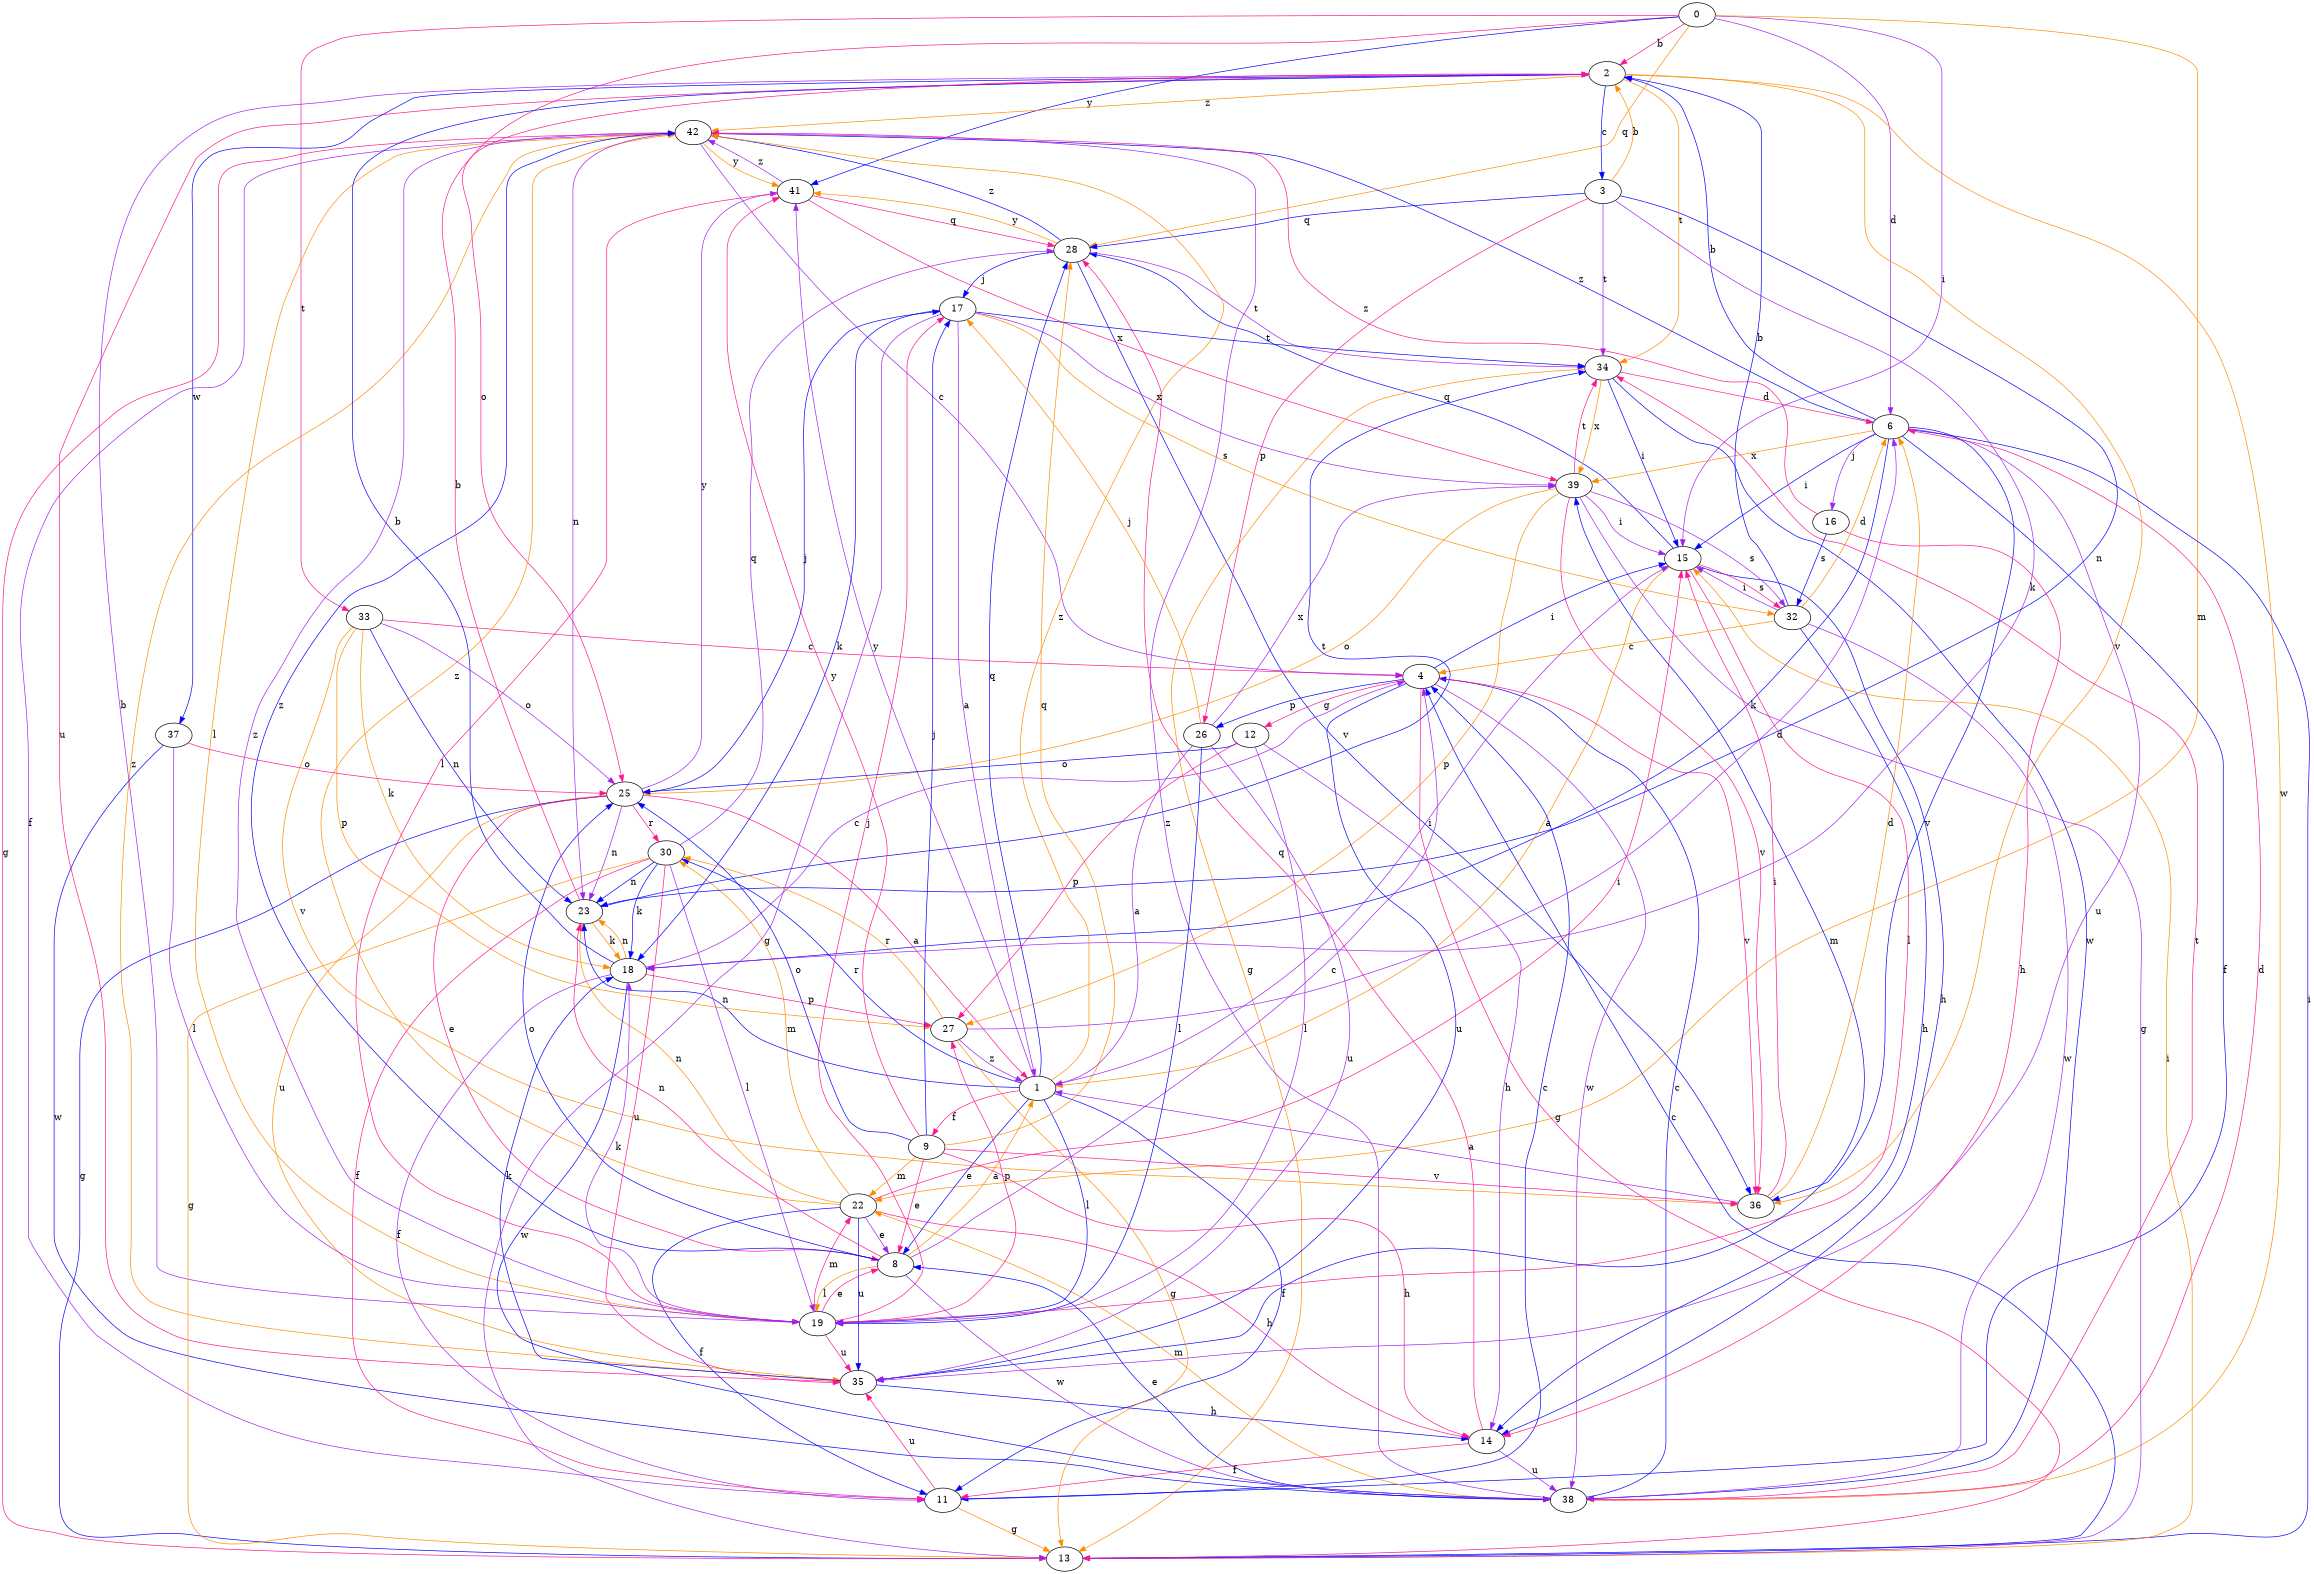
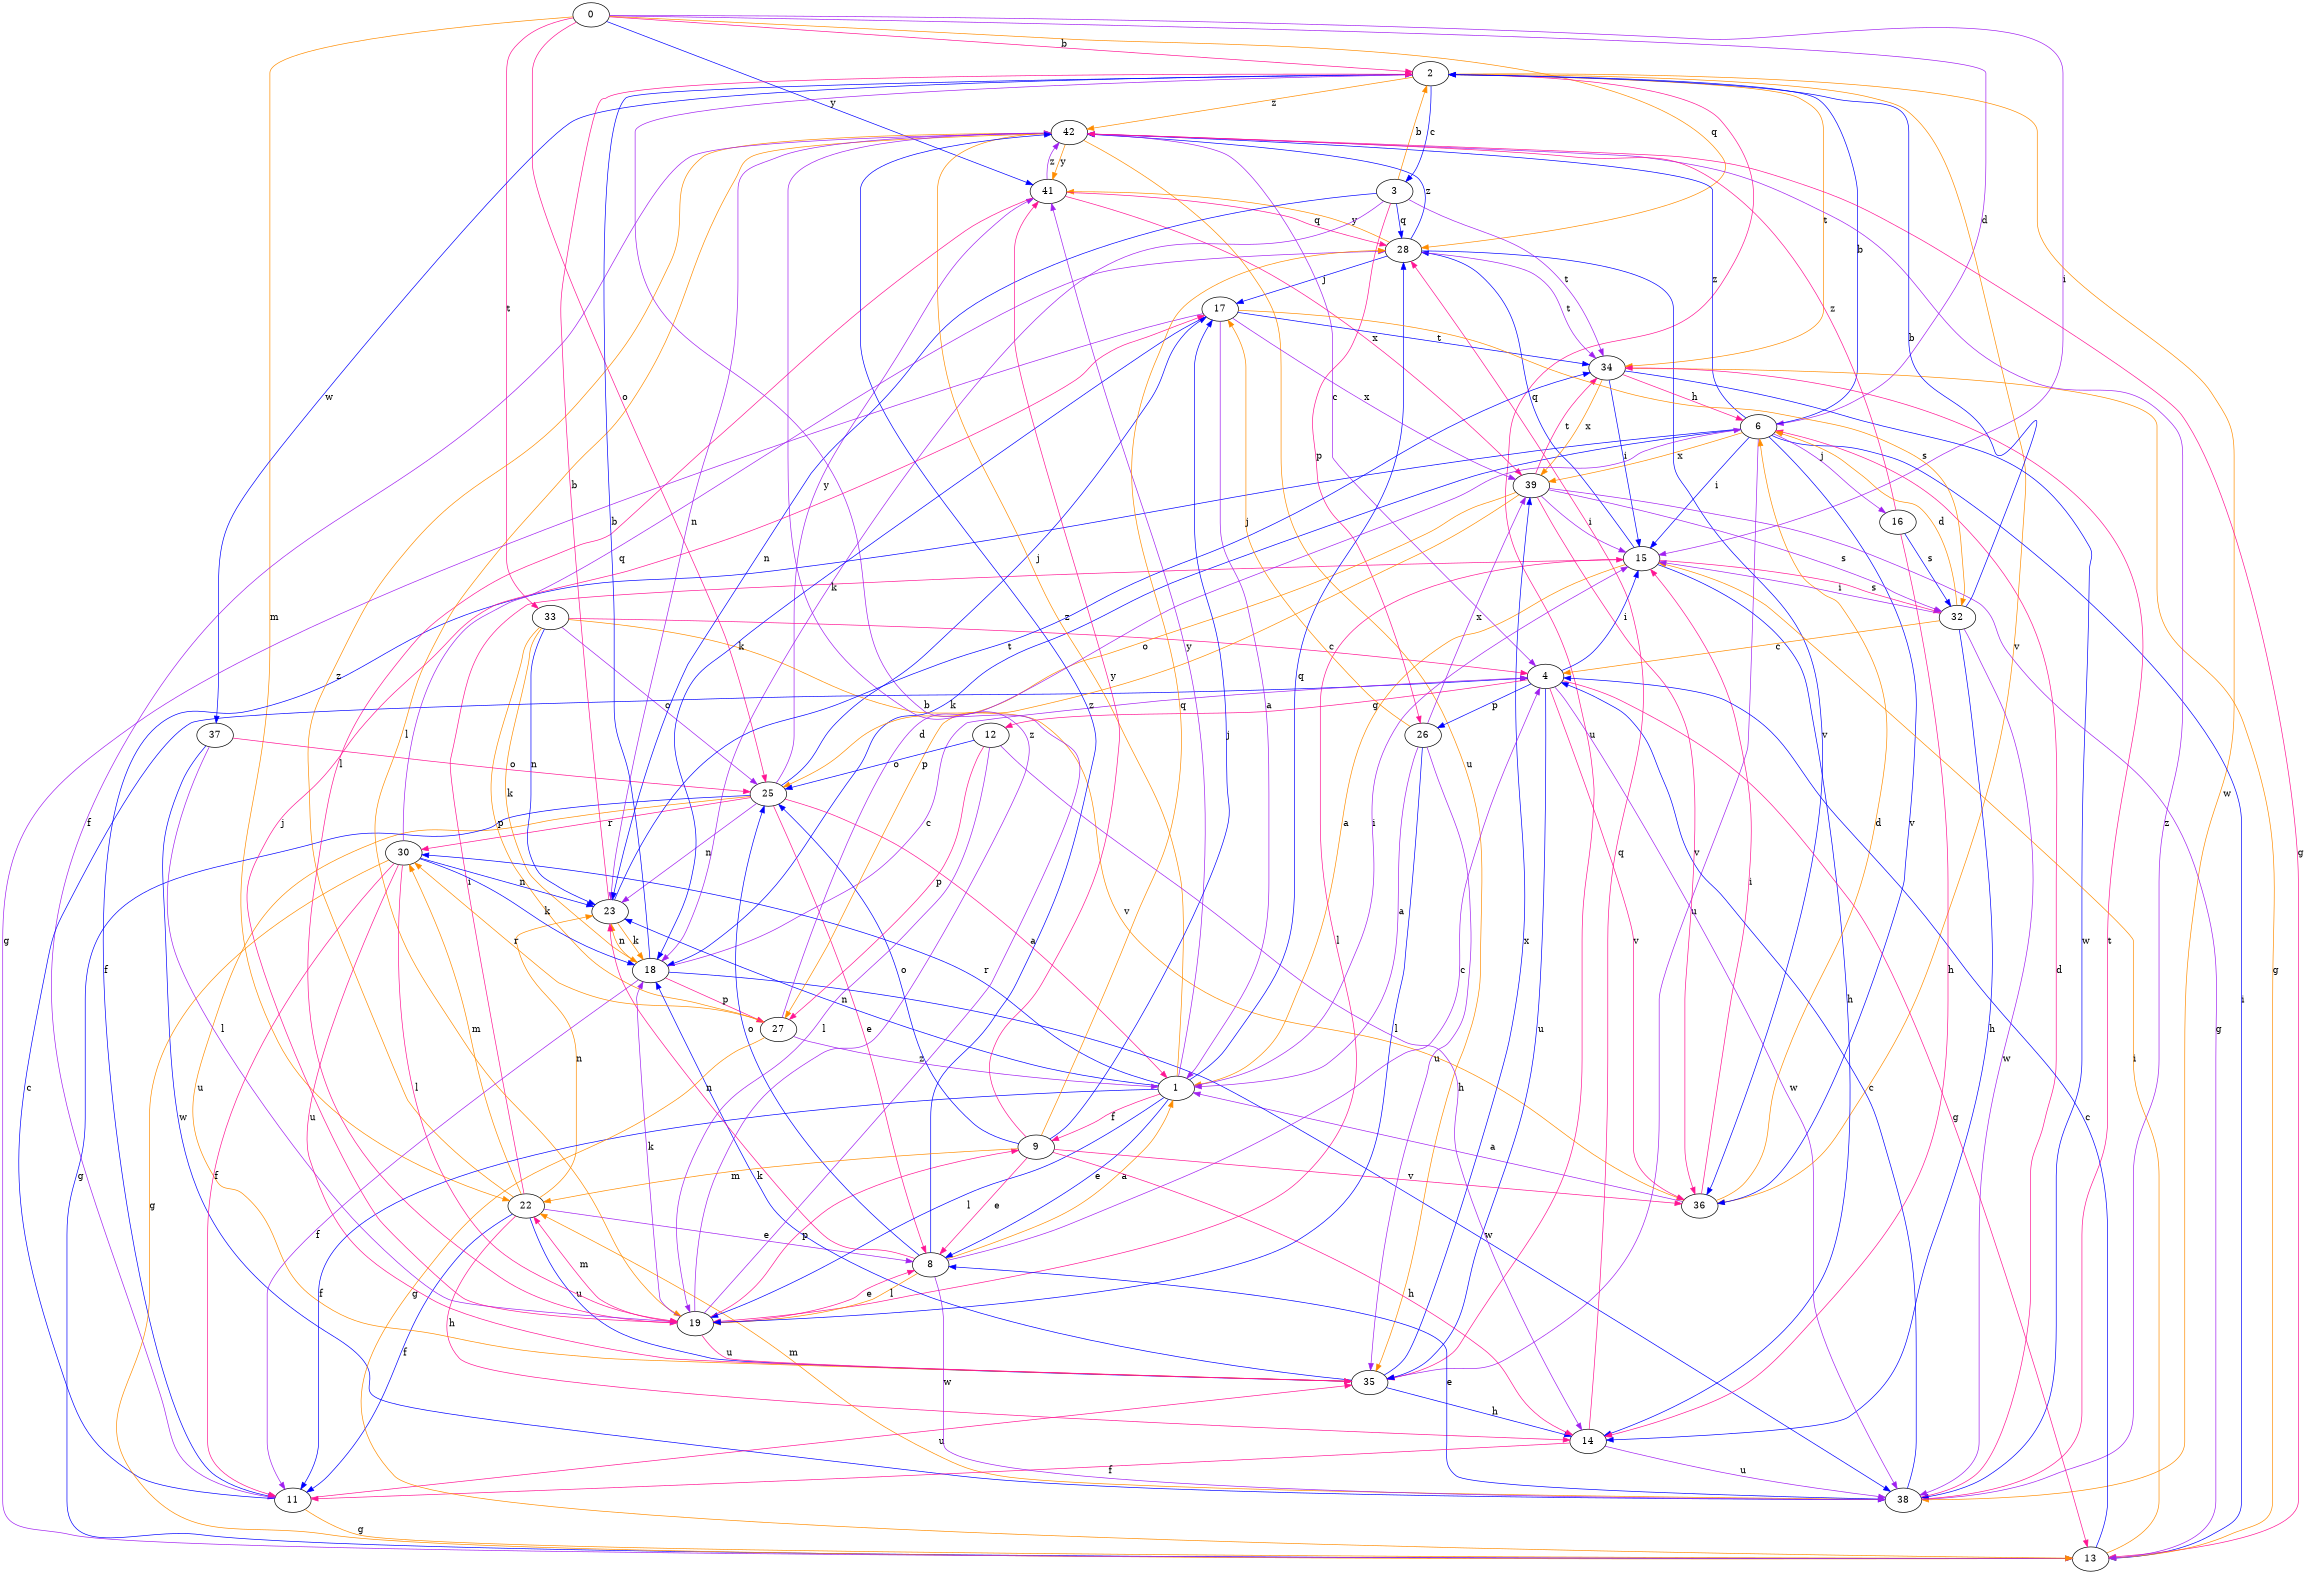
(1767, 397) -> (1695, 397)
(134, 765) -> (1470, 765)
(1834, 941) -> (1527, 941)
(741, 1085) -> (436, 1159)
(1013, 1244) -> (842, 1201)
